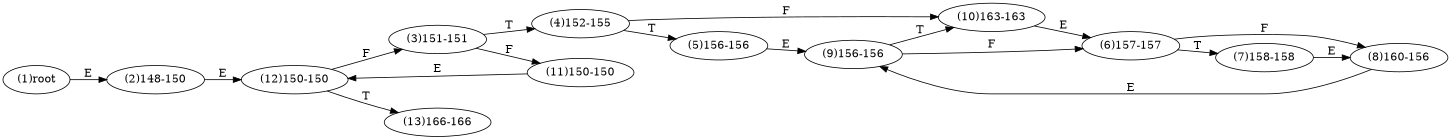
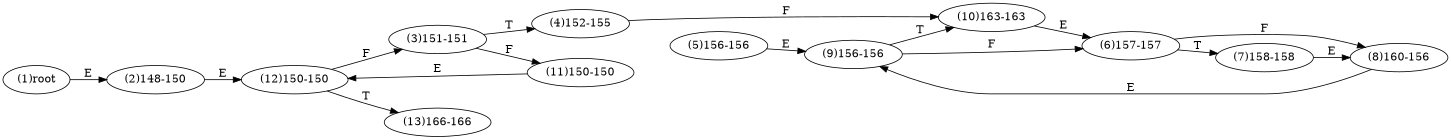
(646, 34) -> none
